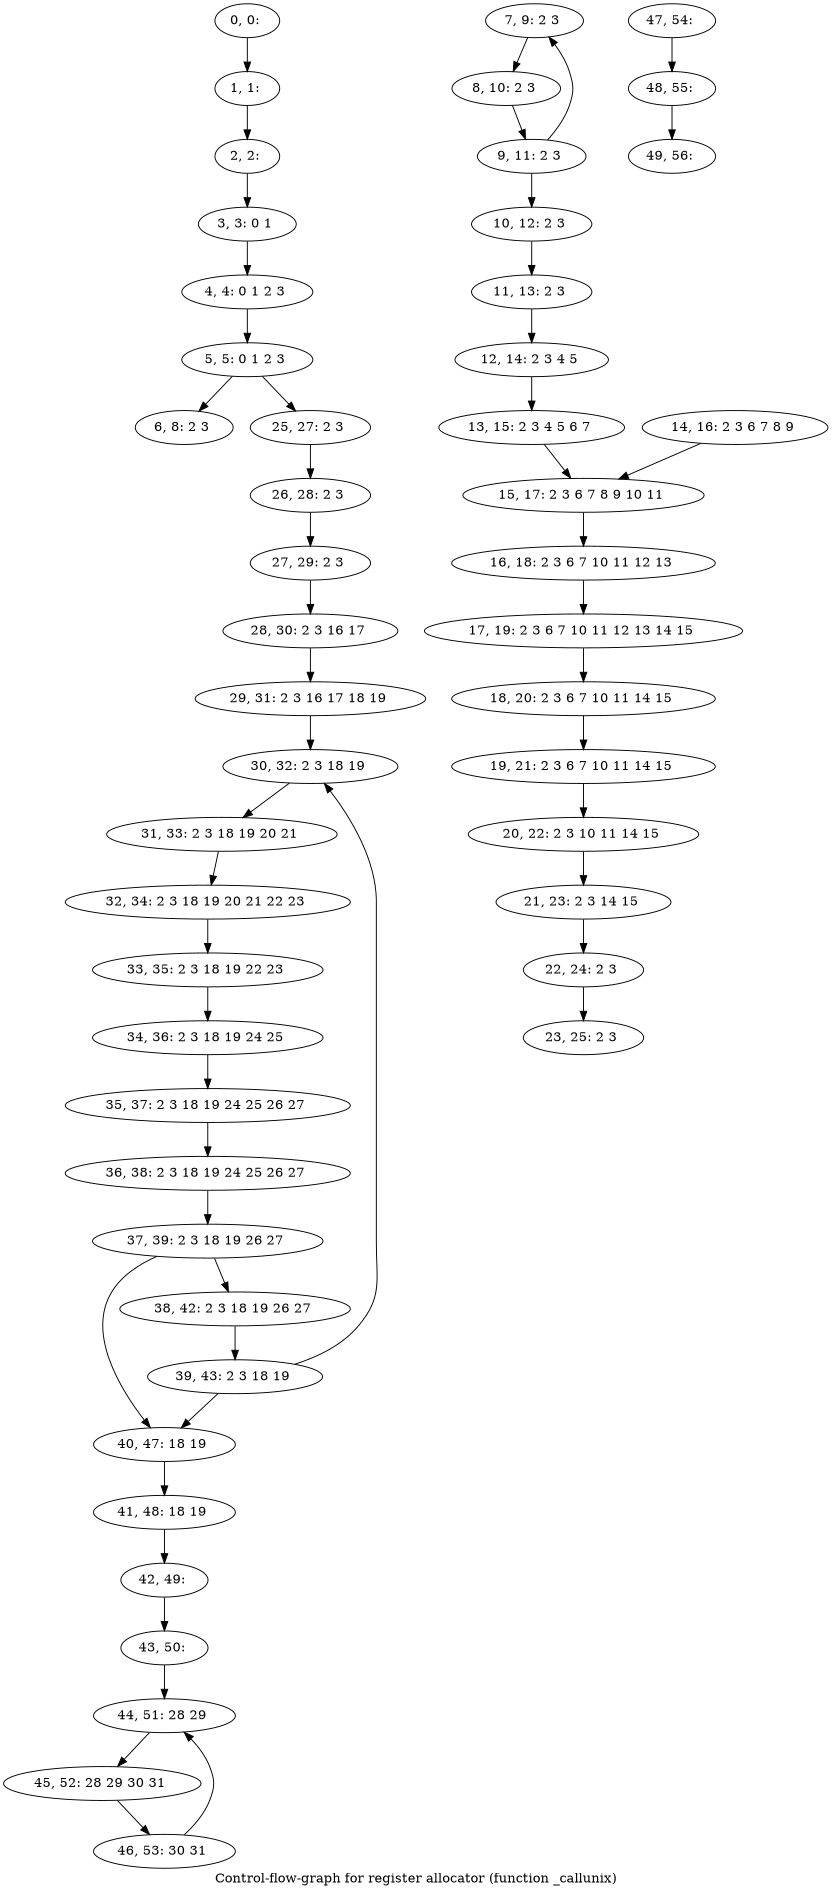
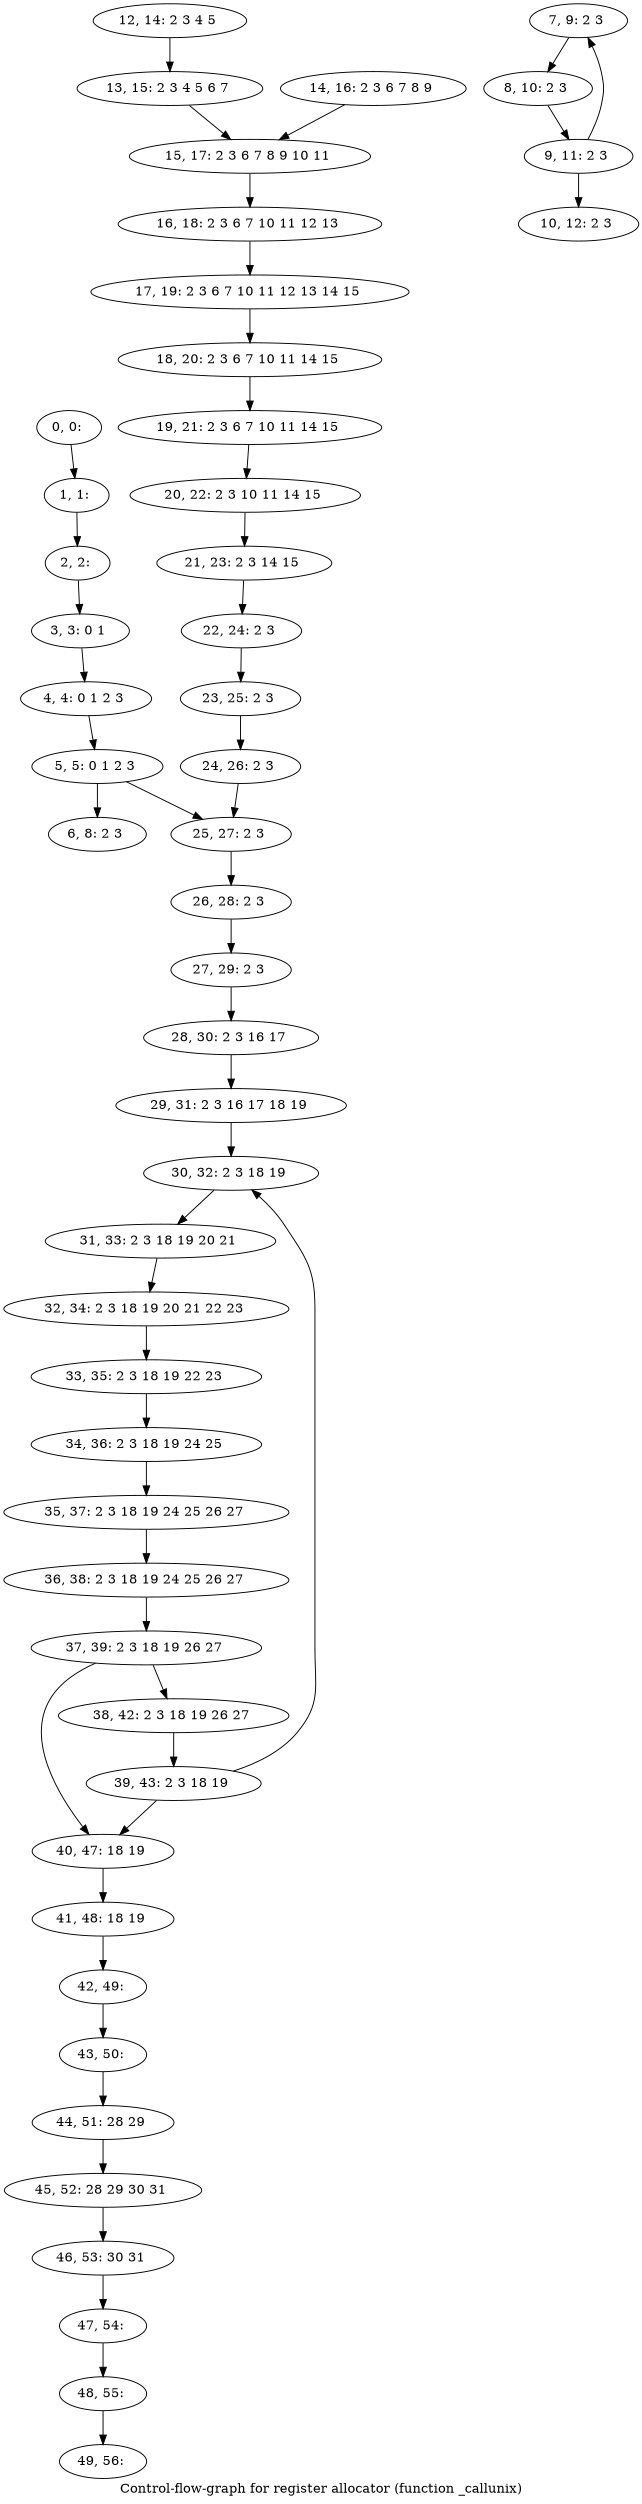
(532, 292) -> none
none -> (241, 767)
(213, 1788) -> (103, 2287)
